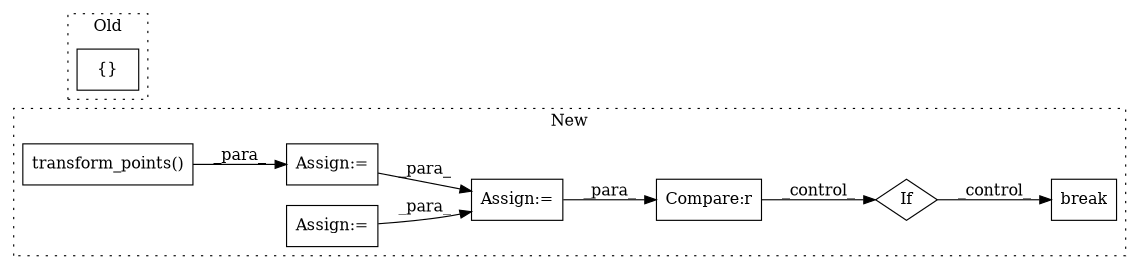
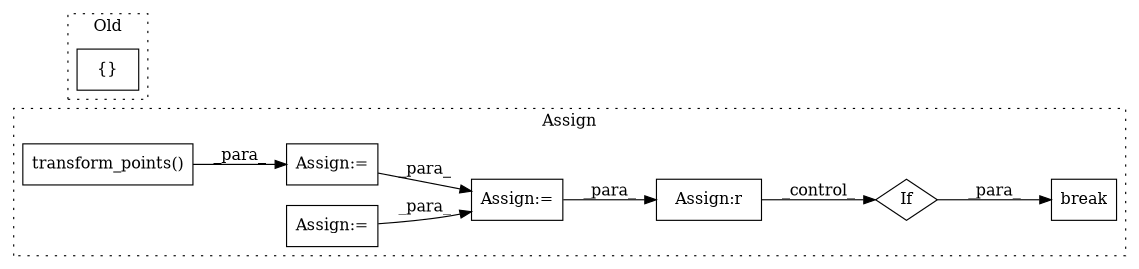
(570, 122) -> (570, 122)
(994, 191) -> (994, 191)
(709, 200) -> (709, 200)
